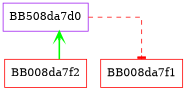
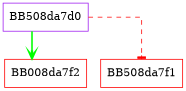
(59, 49) -> (32, 41)
(142, 73) -> (142, 73)
